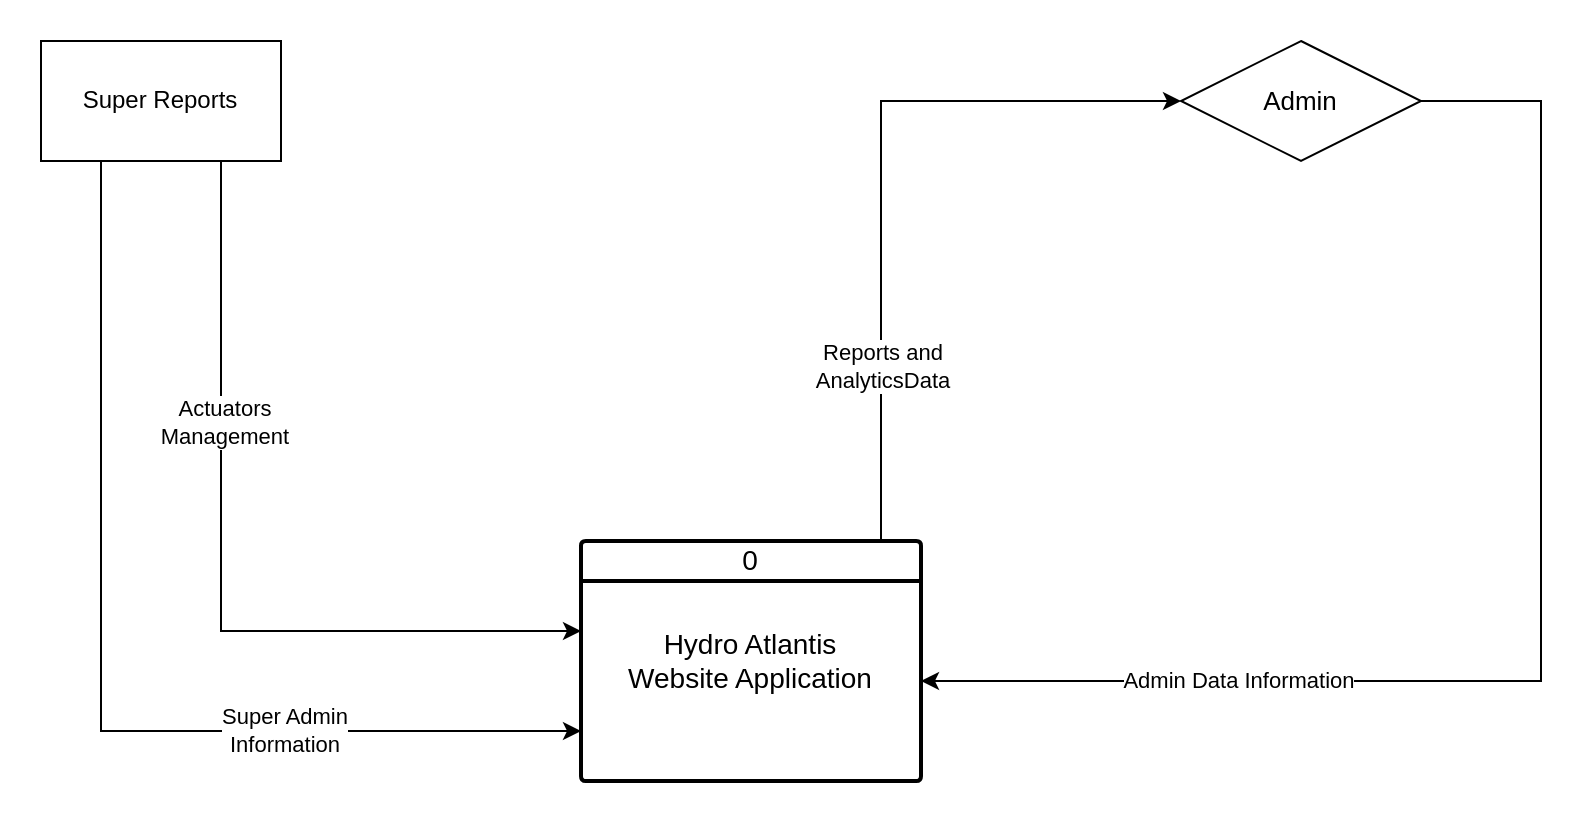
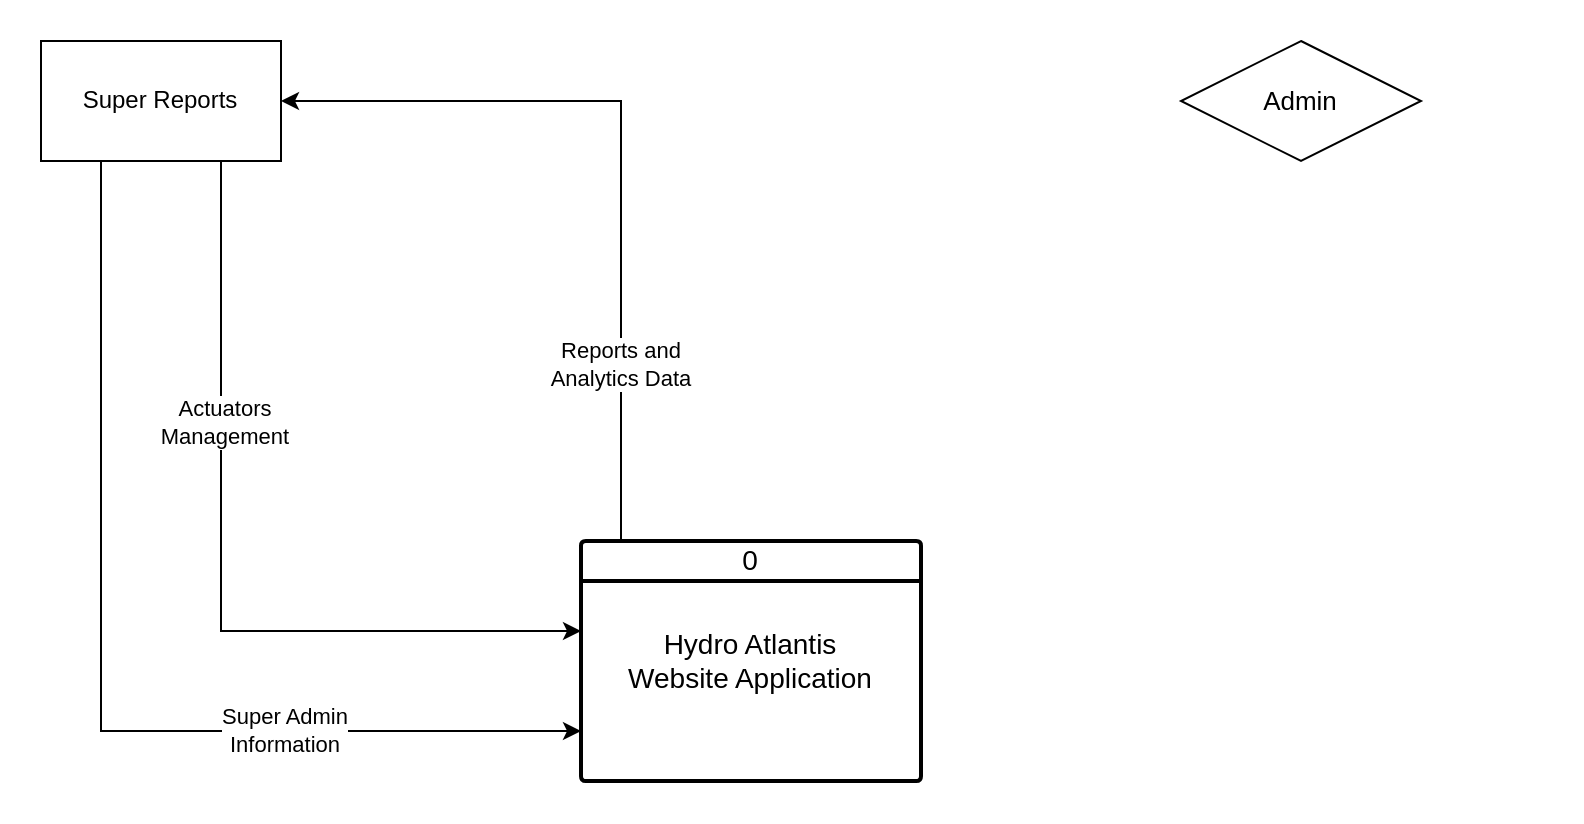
none -> (586, 101)
(898, 101) -> none
(1541, 634) -> none
